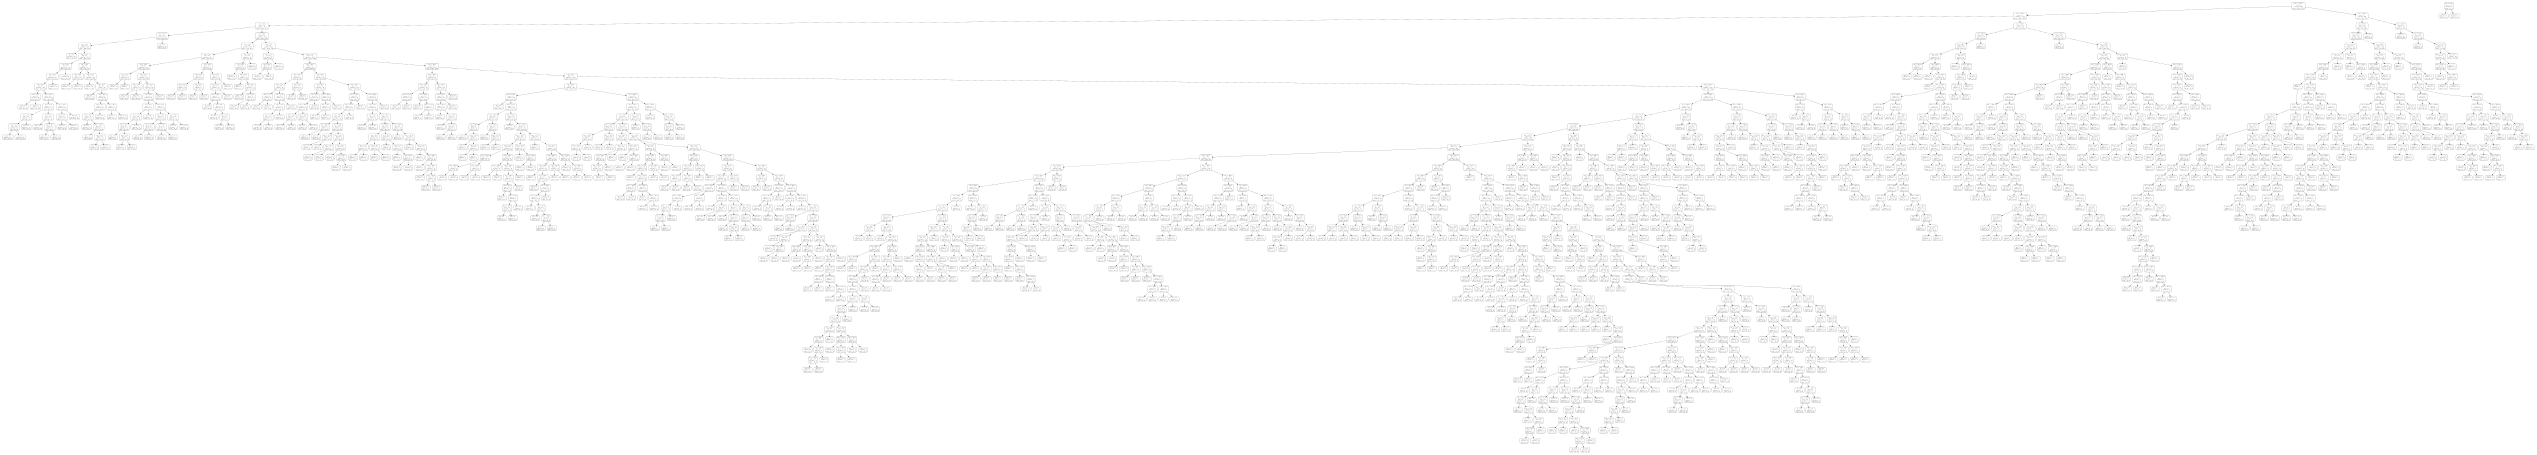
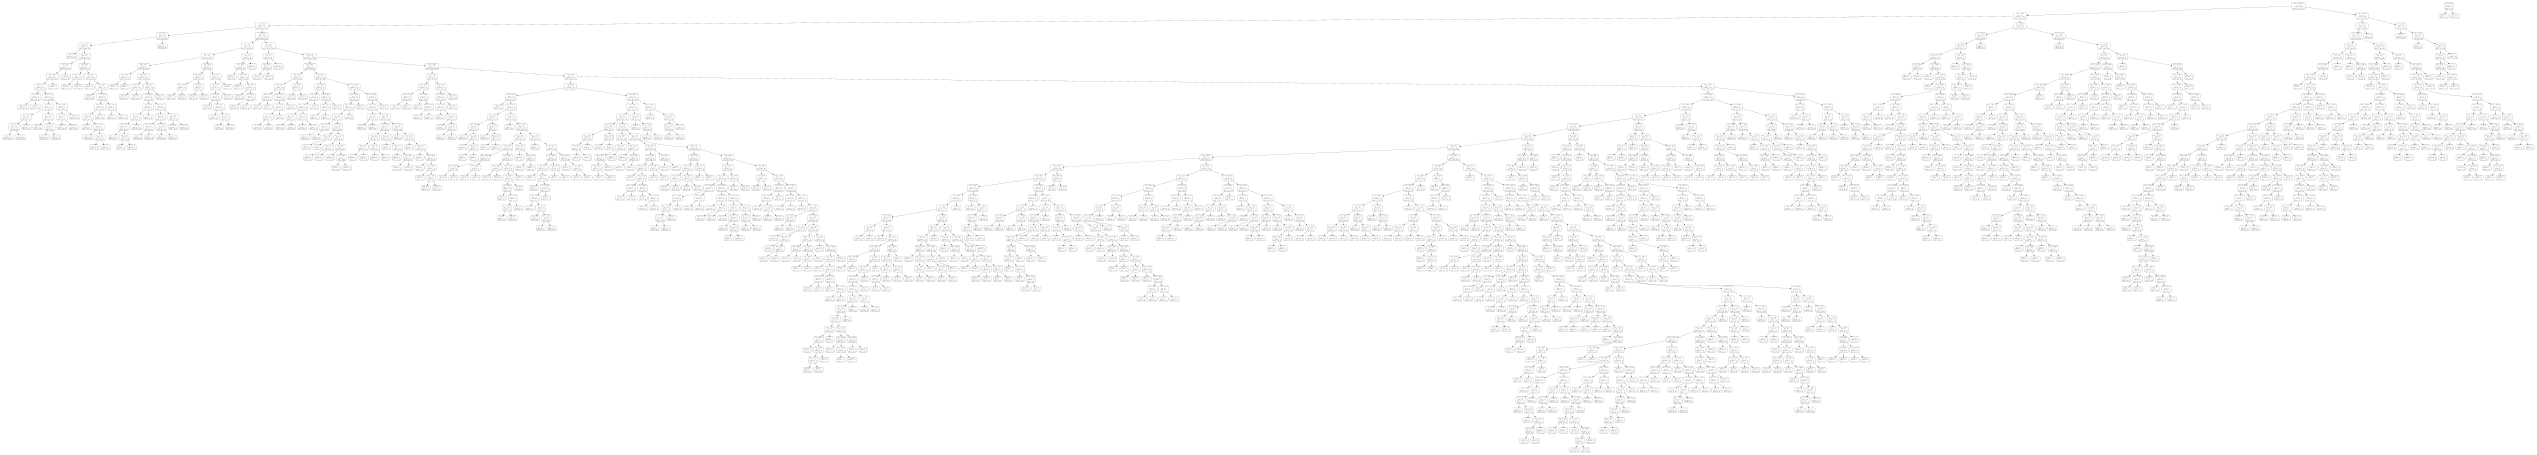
(2297, 96) -> (2302, 102)
(1544, 168) -> none
